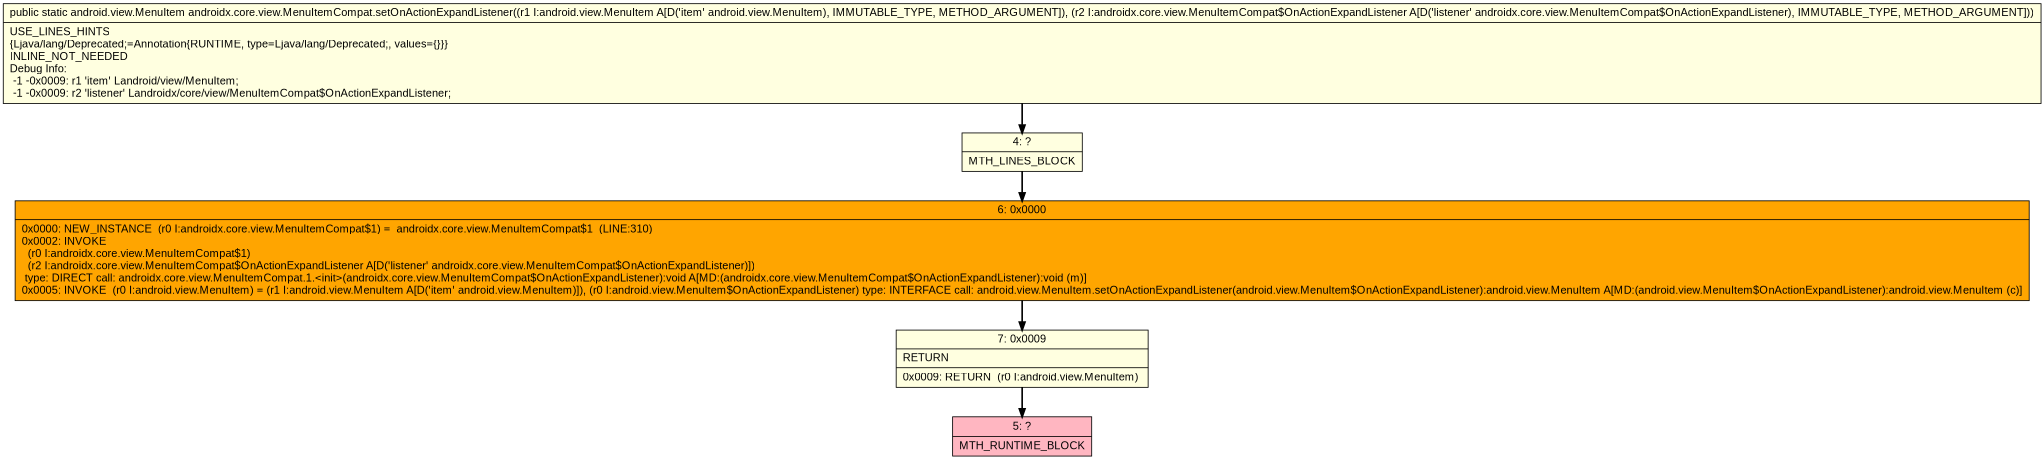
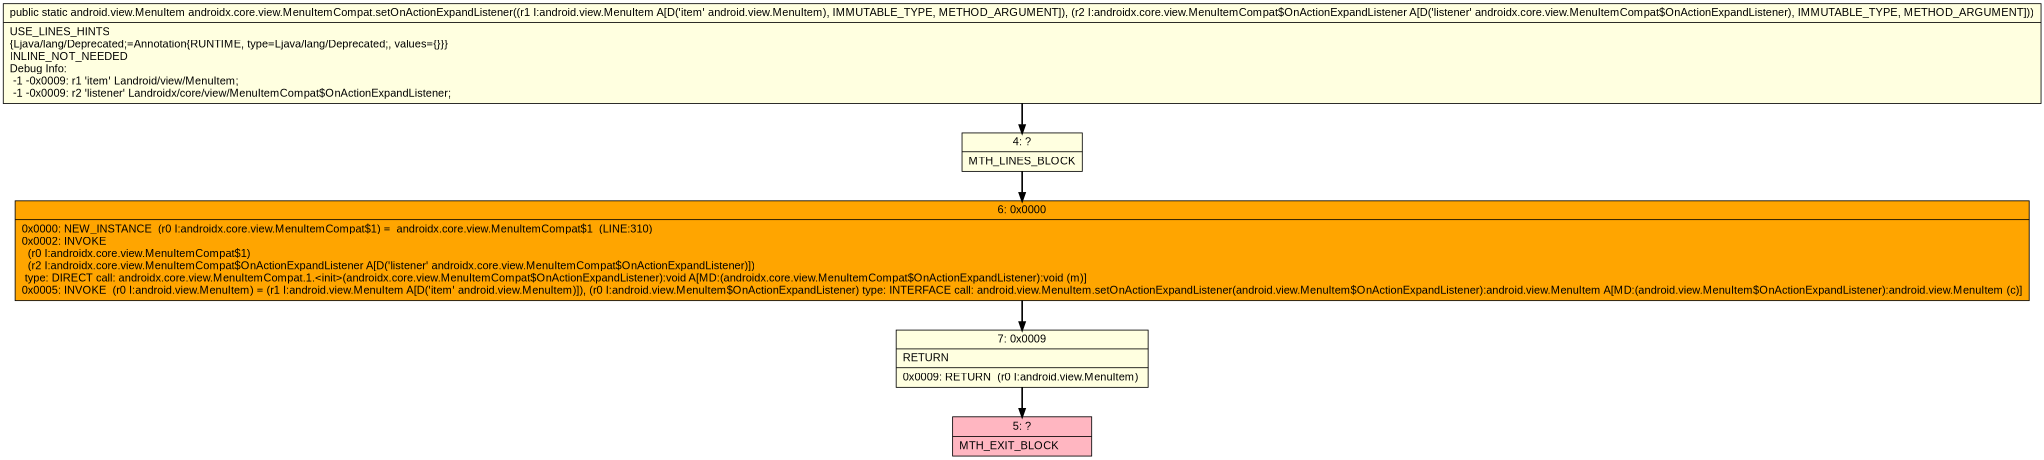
(1022, 446) -> (1009, 446)
